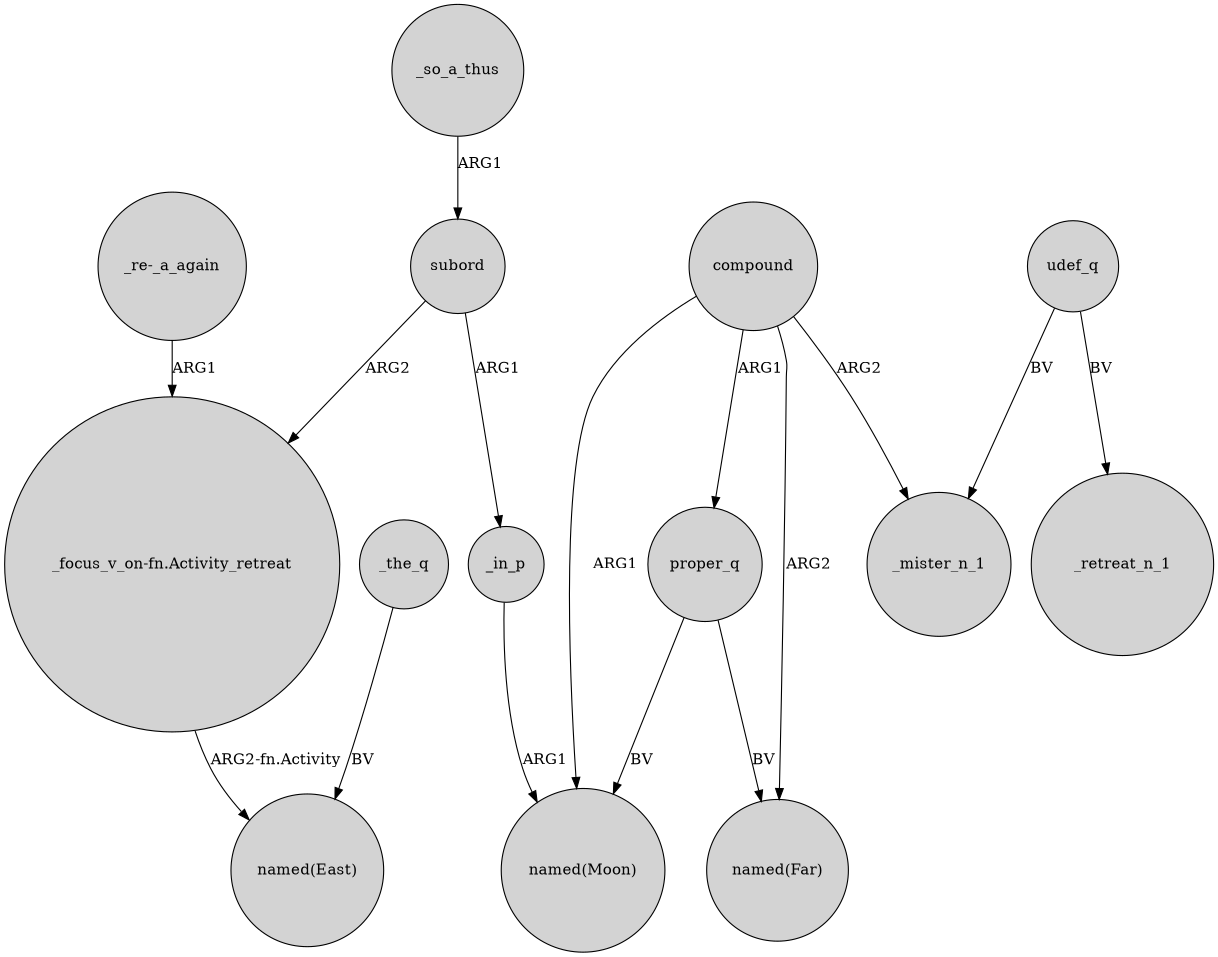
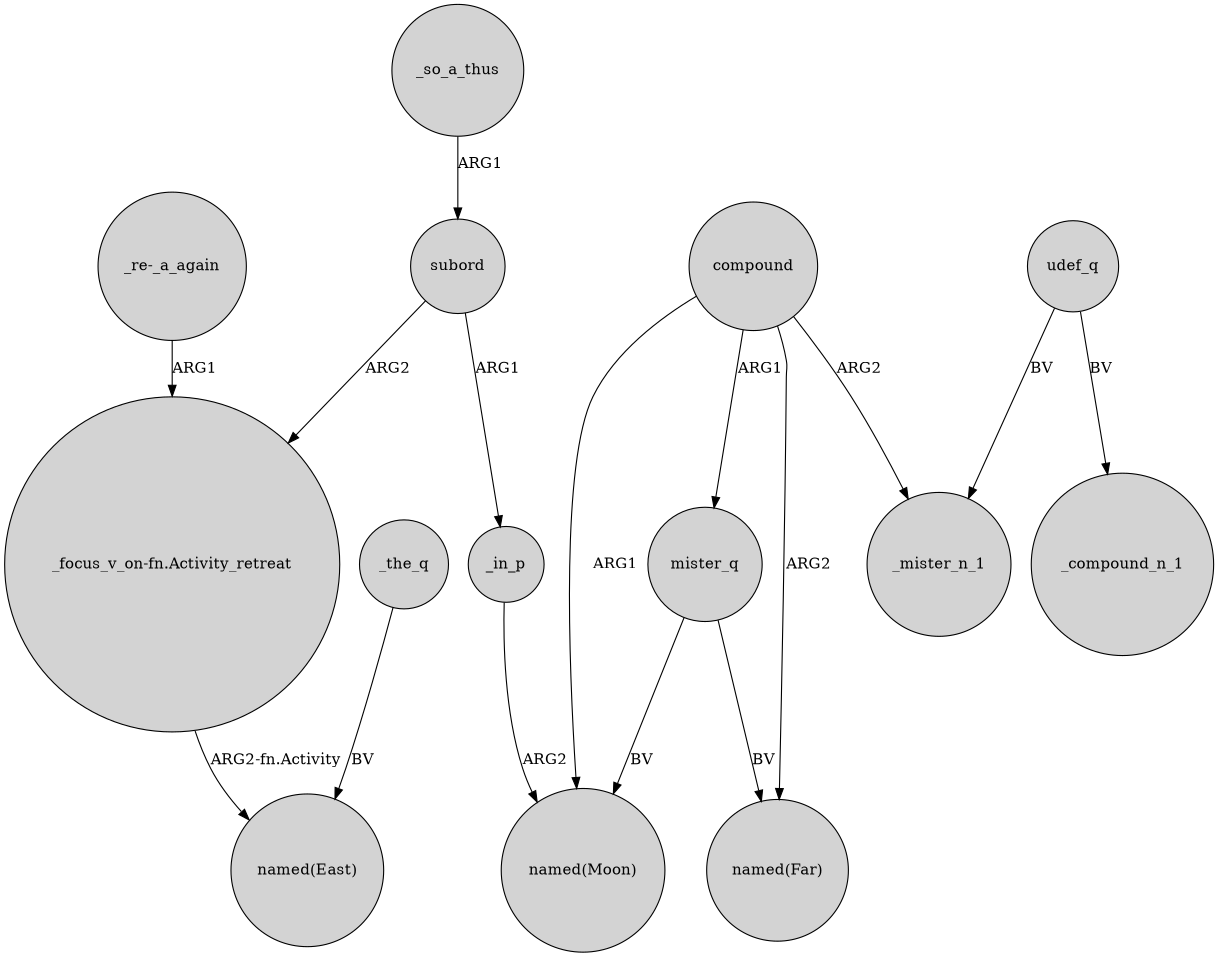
(705, 564) -> (705, 564)
(1122, 564) -> (1122, 564)
(545, 760) -> (545, 760)
